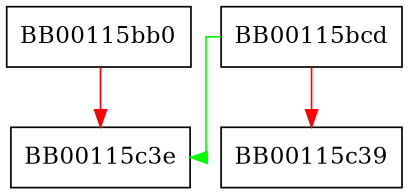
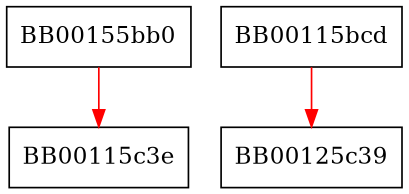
(99, 37) -> (99, 37)
(206, 91) -> none
(312, 157) -> (312, 157)
